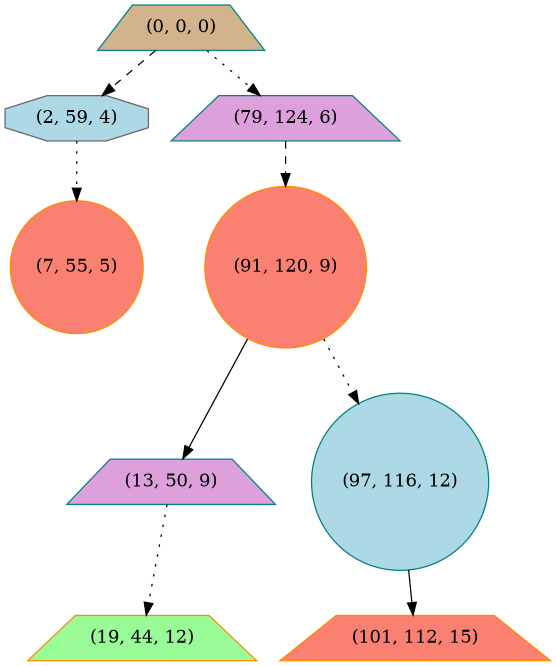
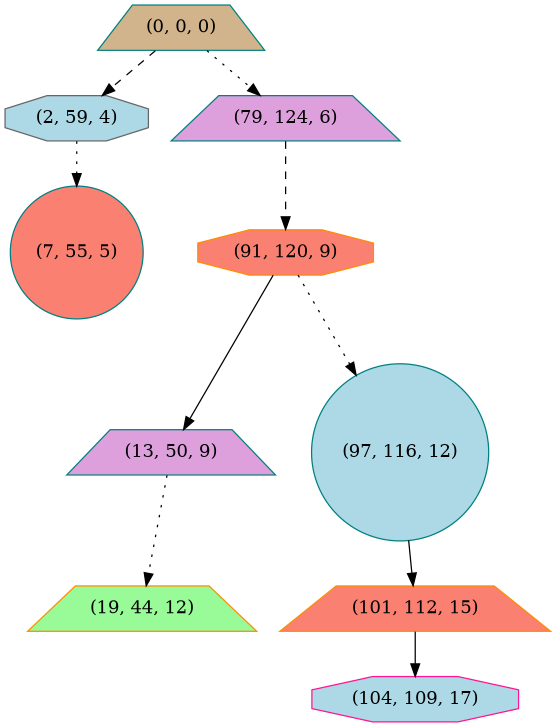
(77, 267) -> (77, 252)
(286, 267) -> (286, 252)
none -> (415, 699)
